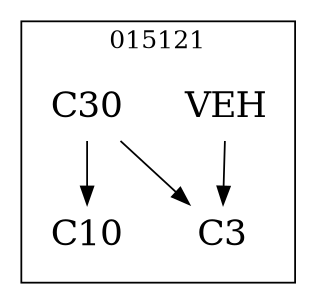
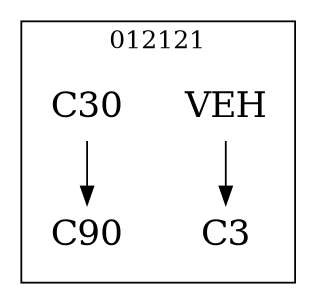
(158, 42) -> (158, 42)
(148, 166) -> none
(87, 236) -> (87, 236)
